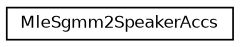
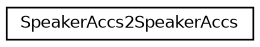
(120, 24) -> (130, 24)
